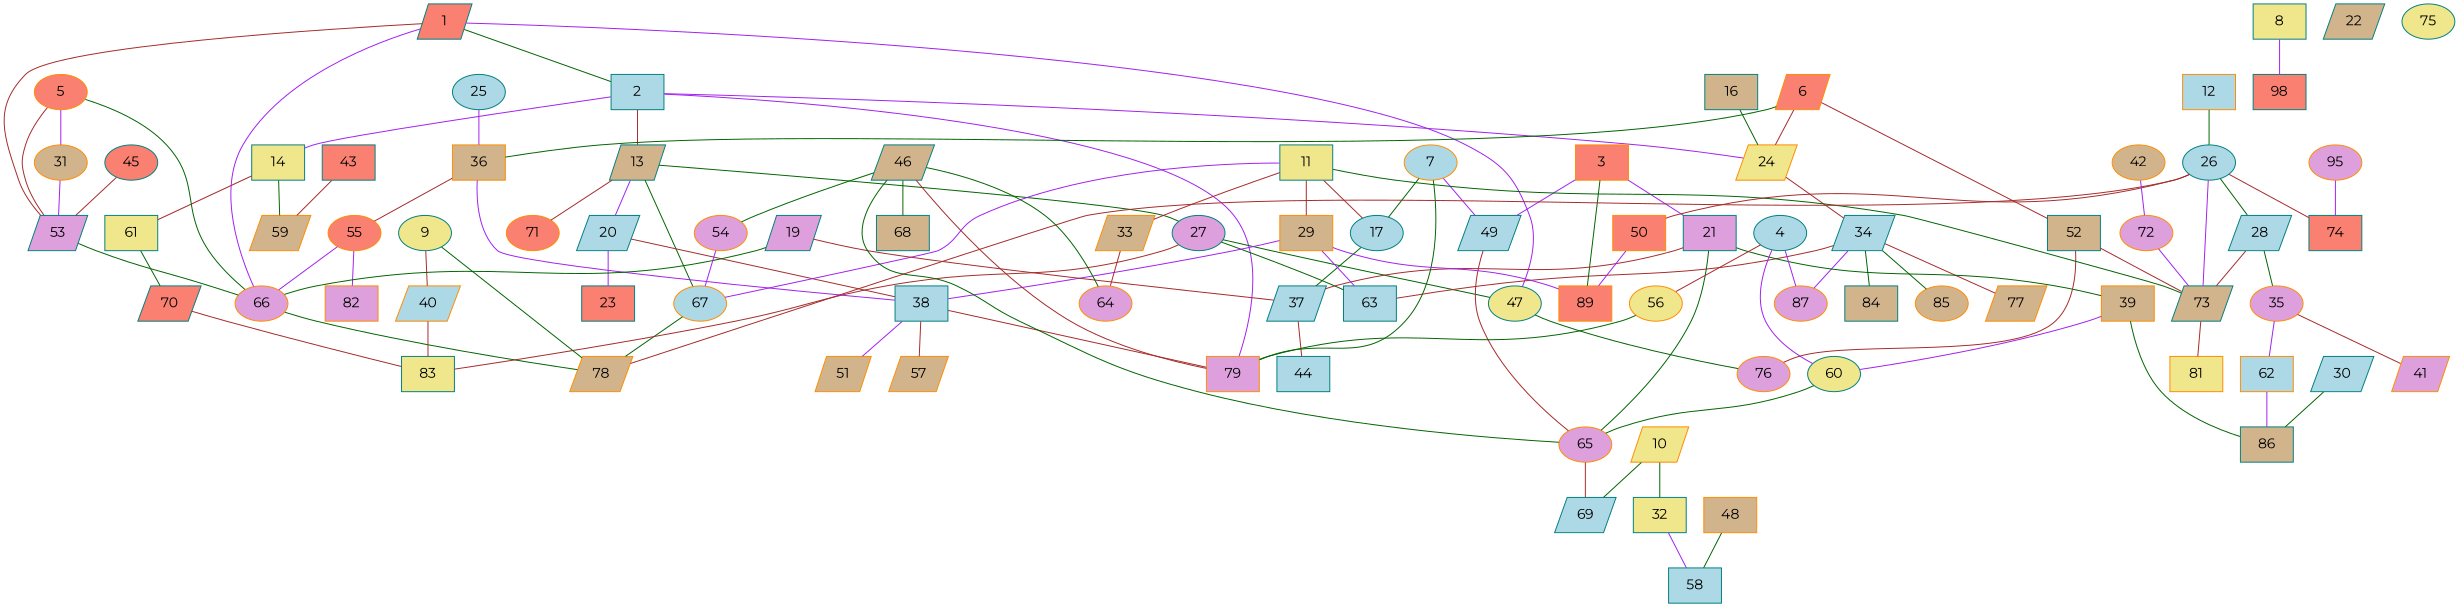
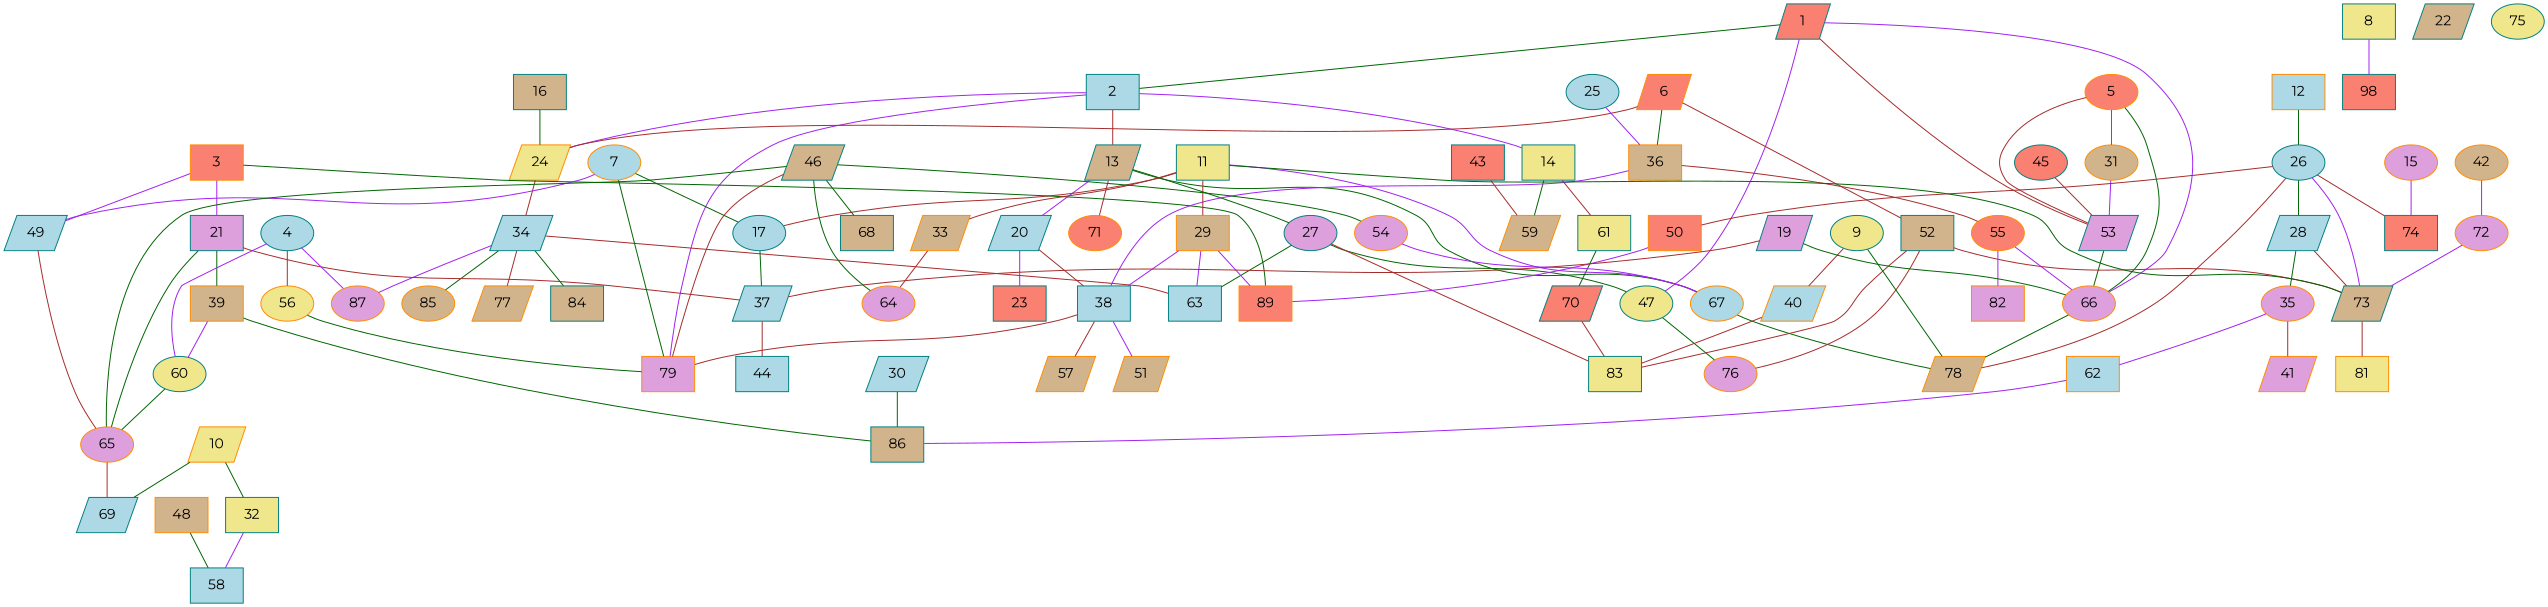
(2335, 163) -> (2411, 163)
none -> (1802, 330)
